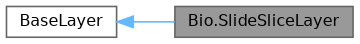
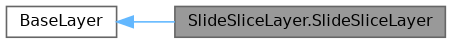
(264, 22) -> (310, 22)
